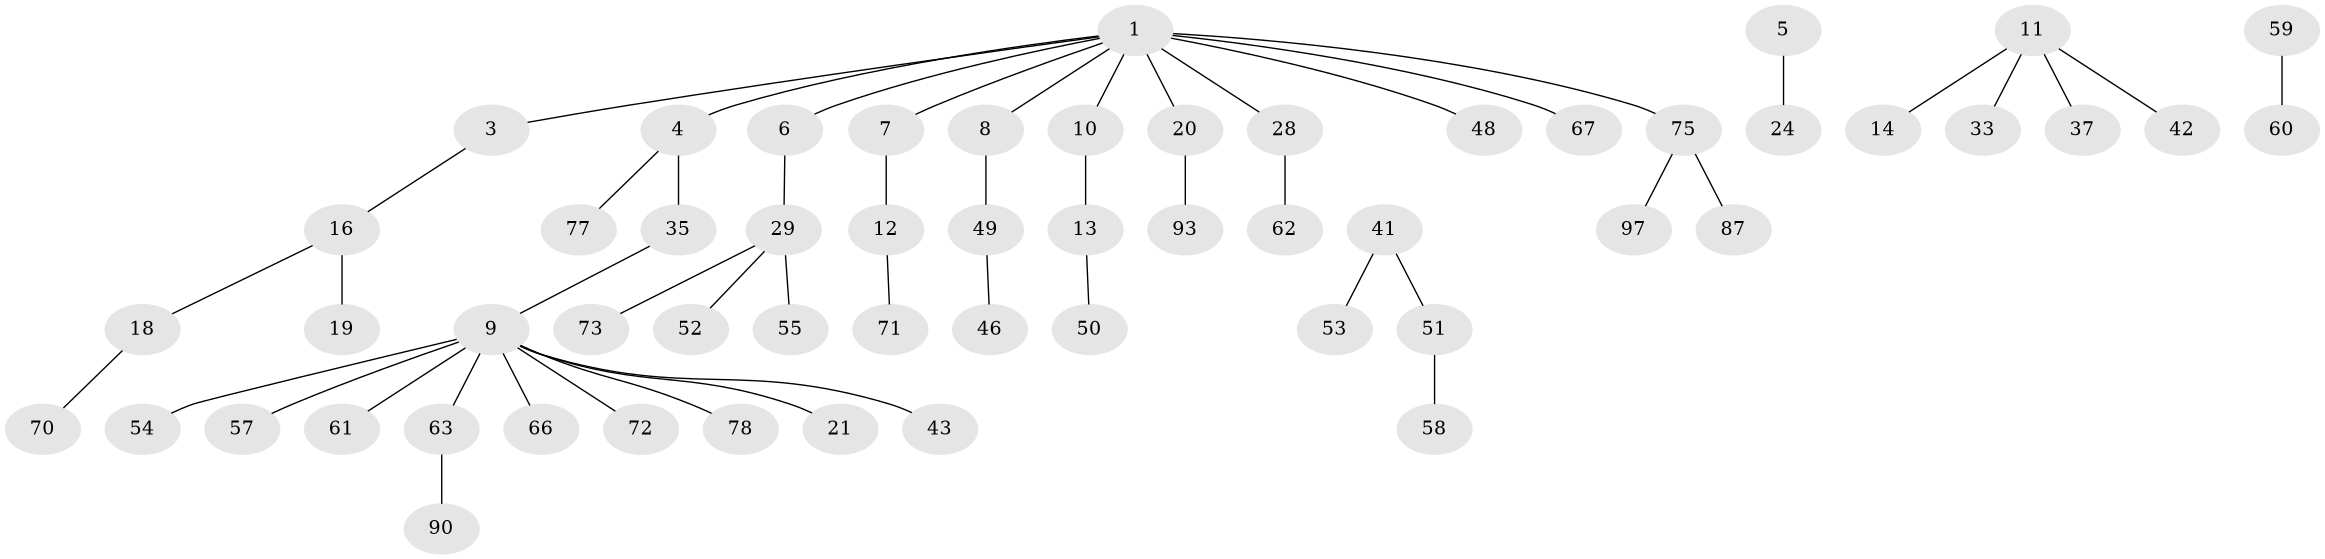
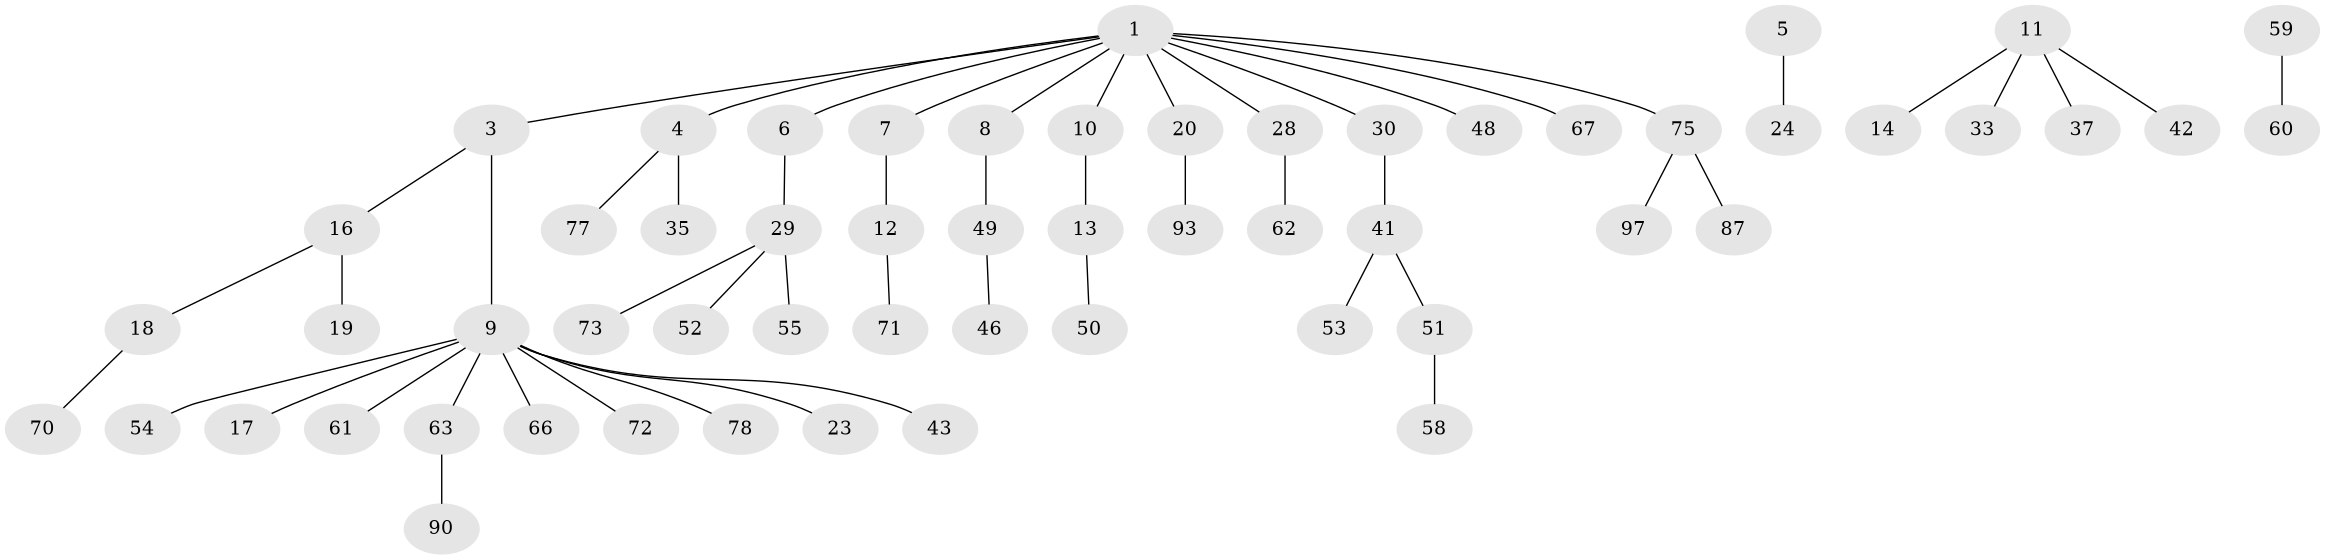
none -> (1385, 130)
(585, 280) -> (492, 230)
(242, 429) -> (242, 429)
(841, 429) -> (841, 429)
